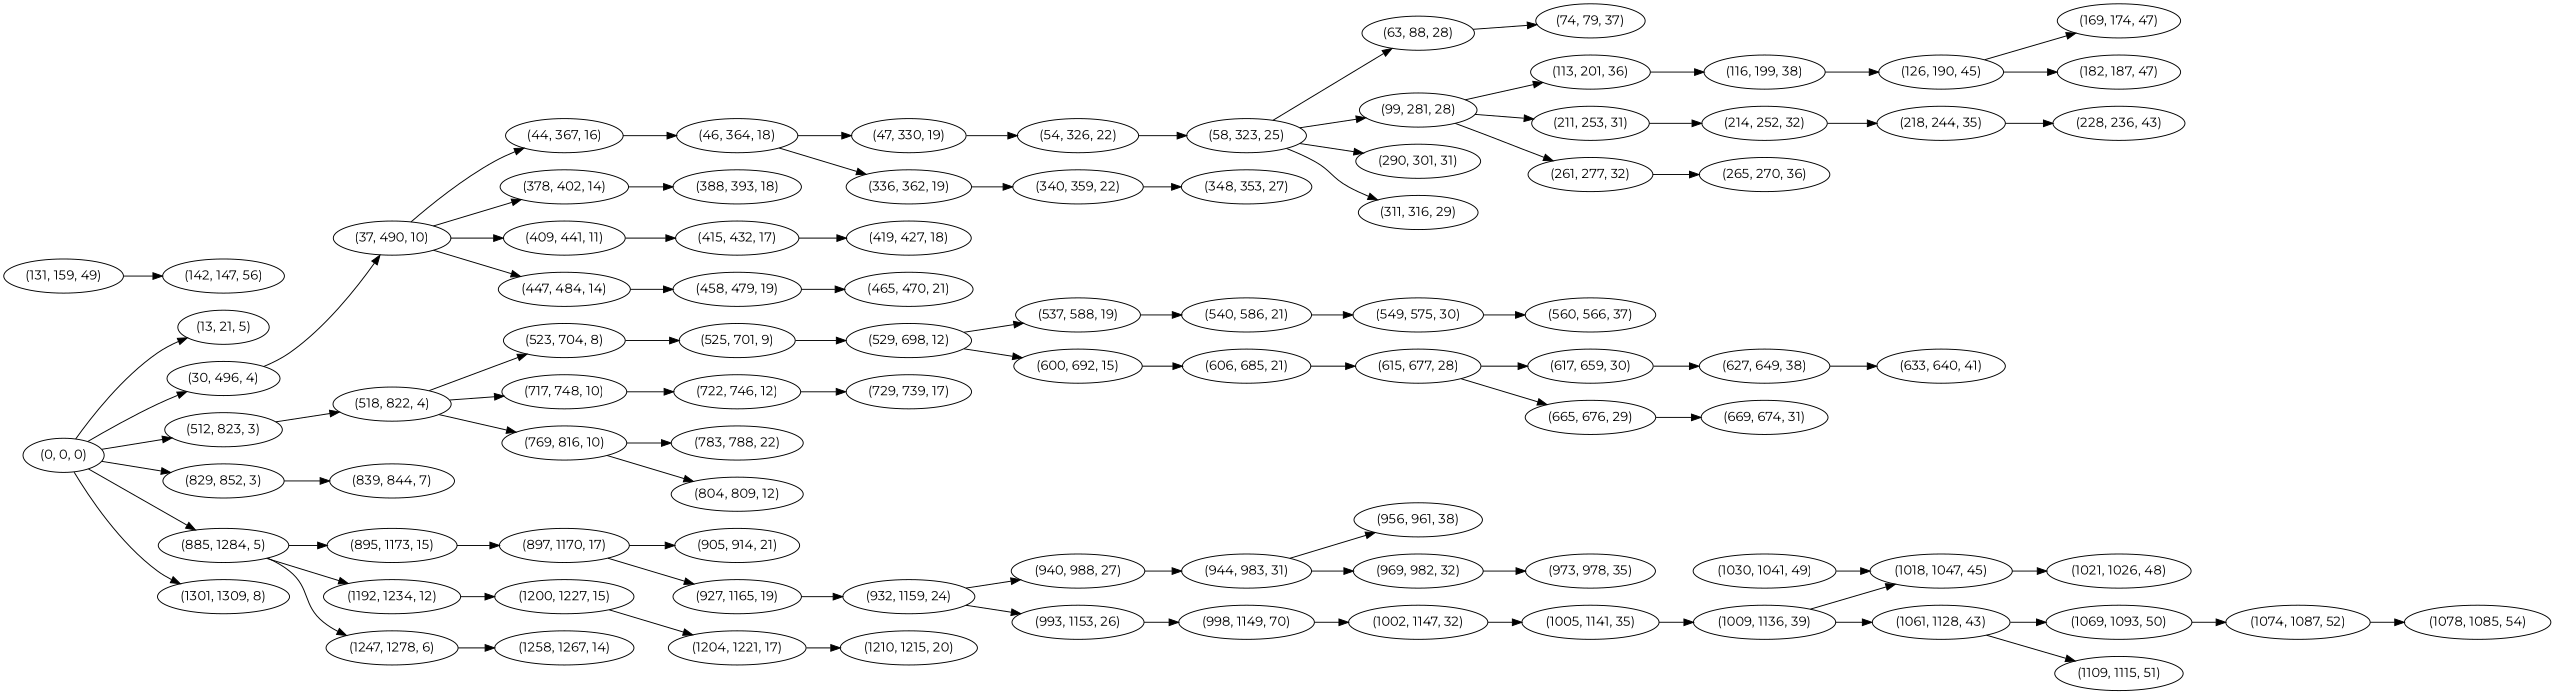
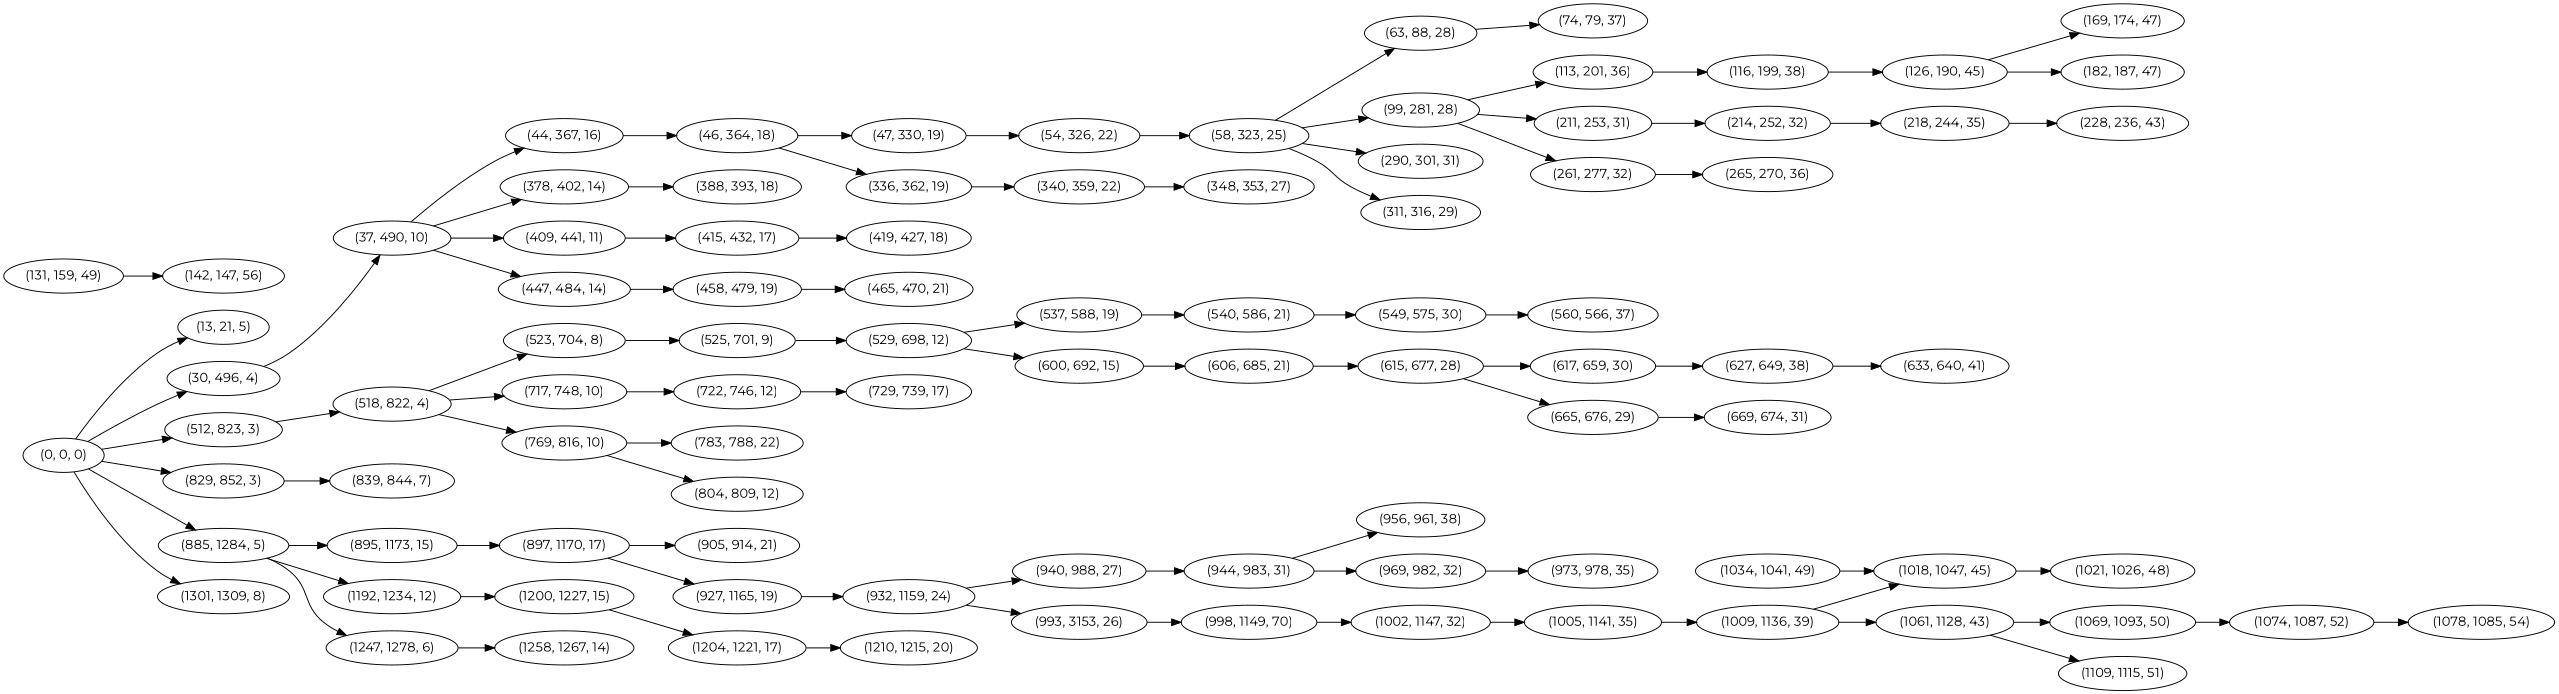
(1765, 571) -> (1768, 571)
(1078, 622) -> (1079, 622)
